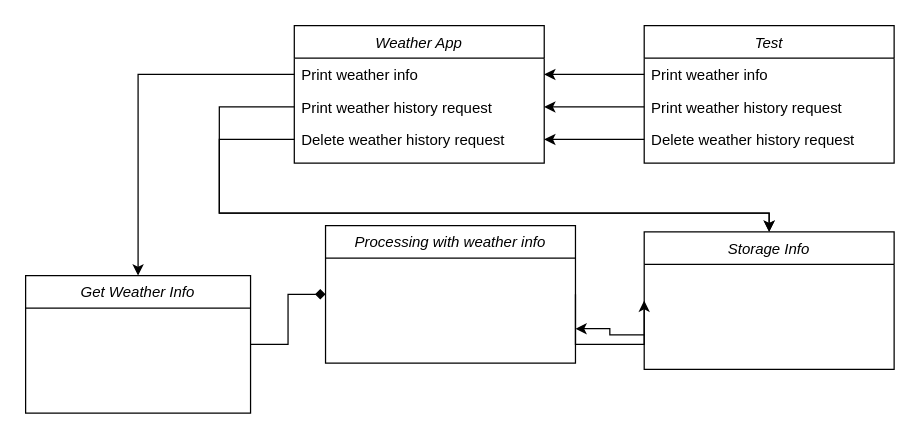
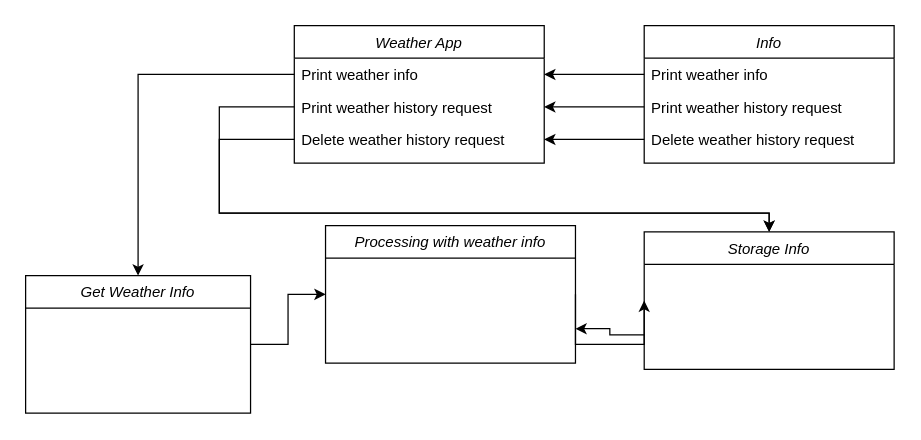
(769, 43) -> (769, 43)
(315, 294) -> (316, 294)
